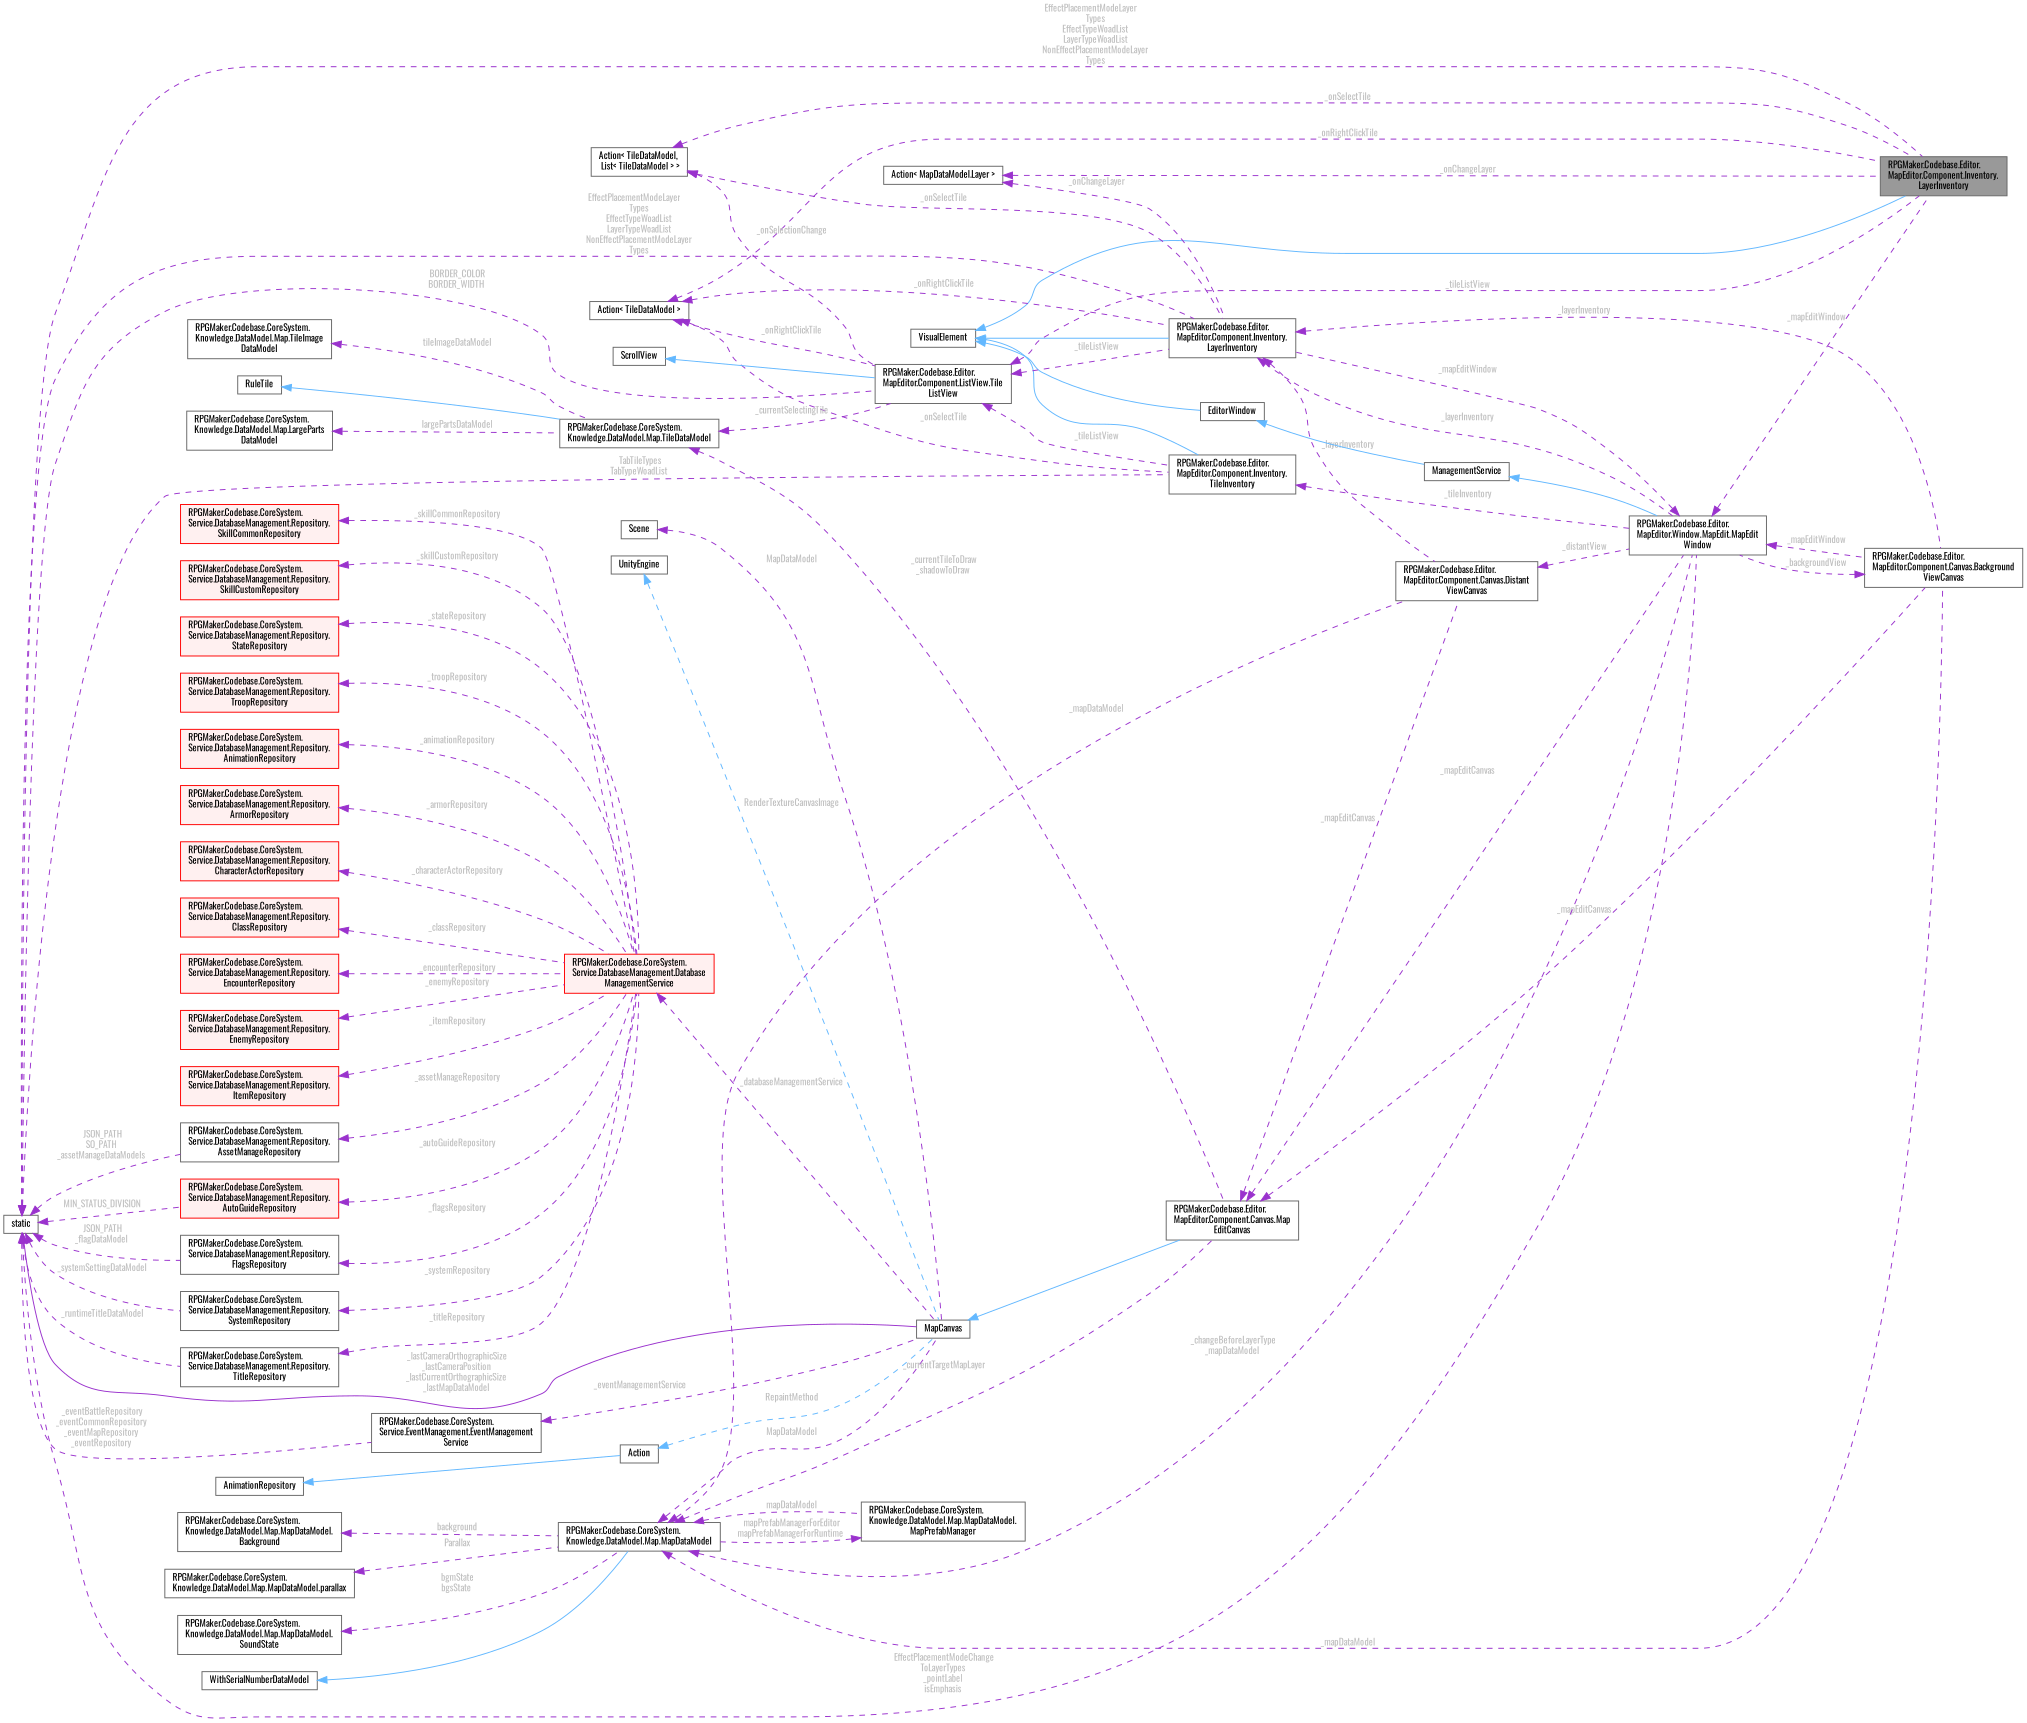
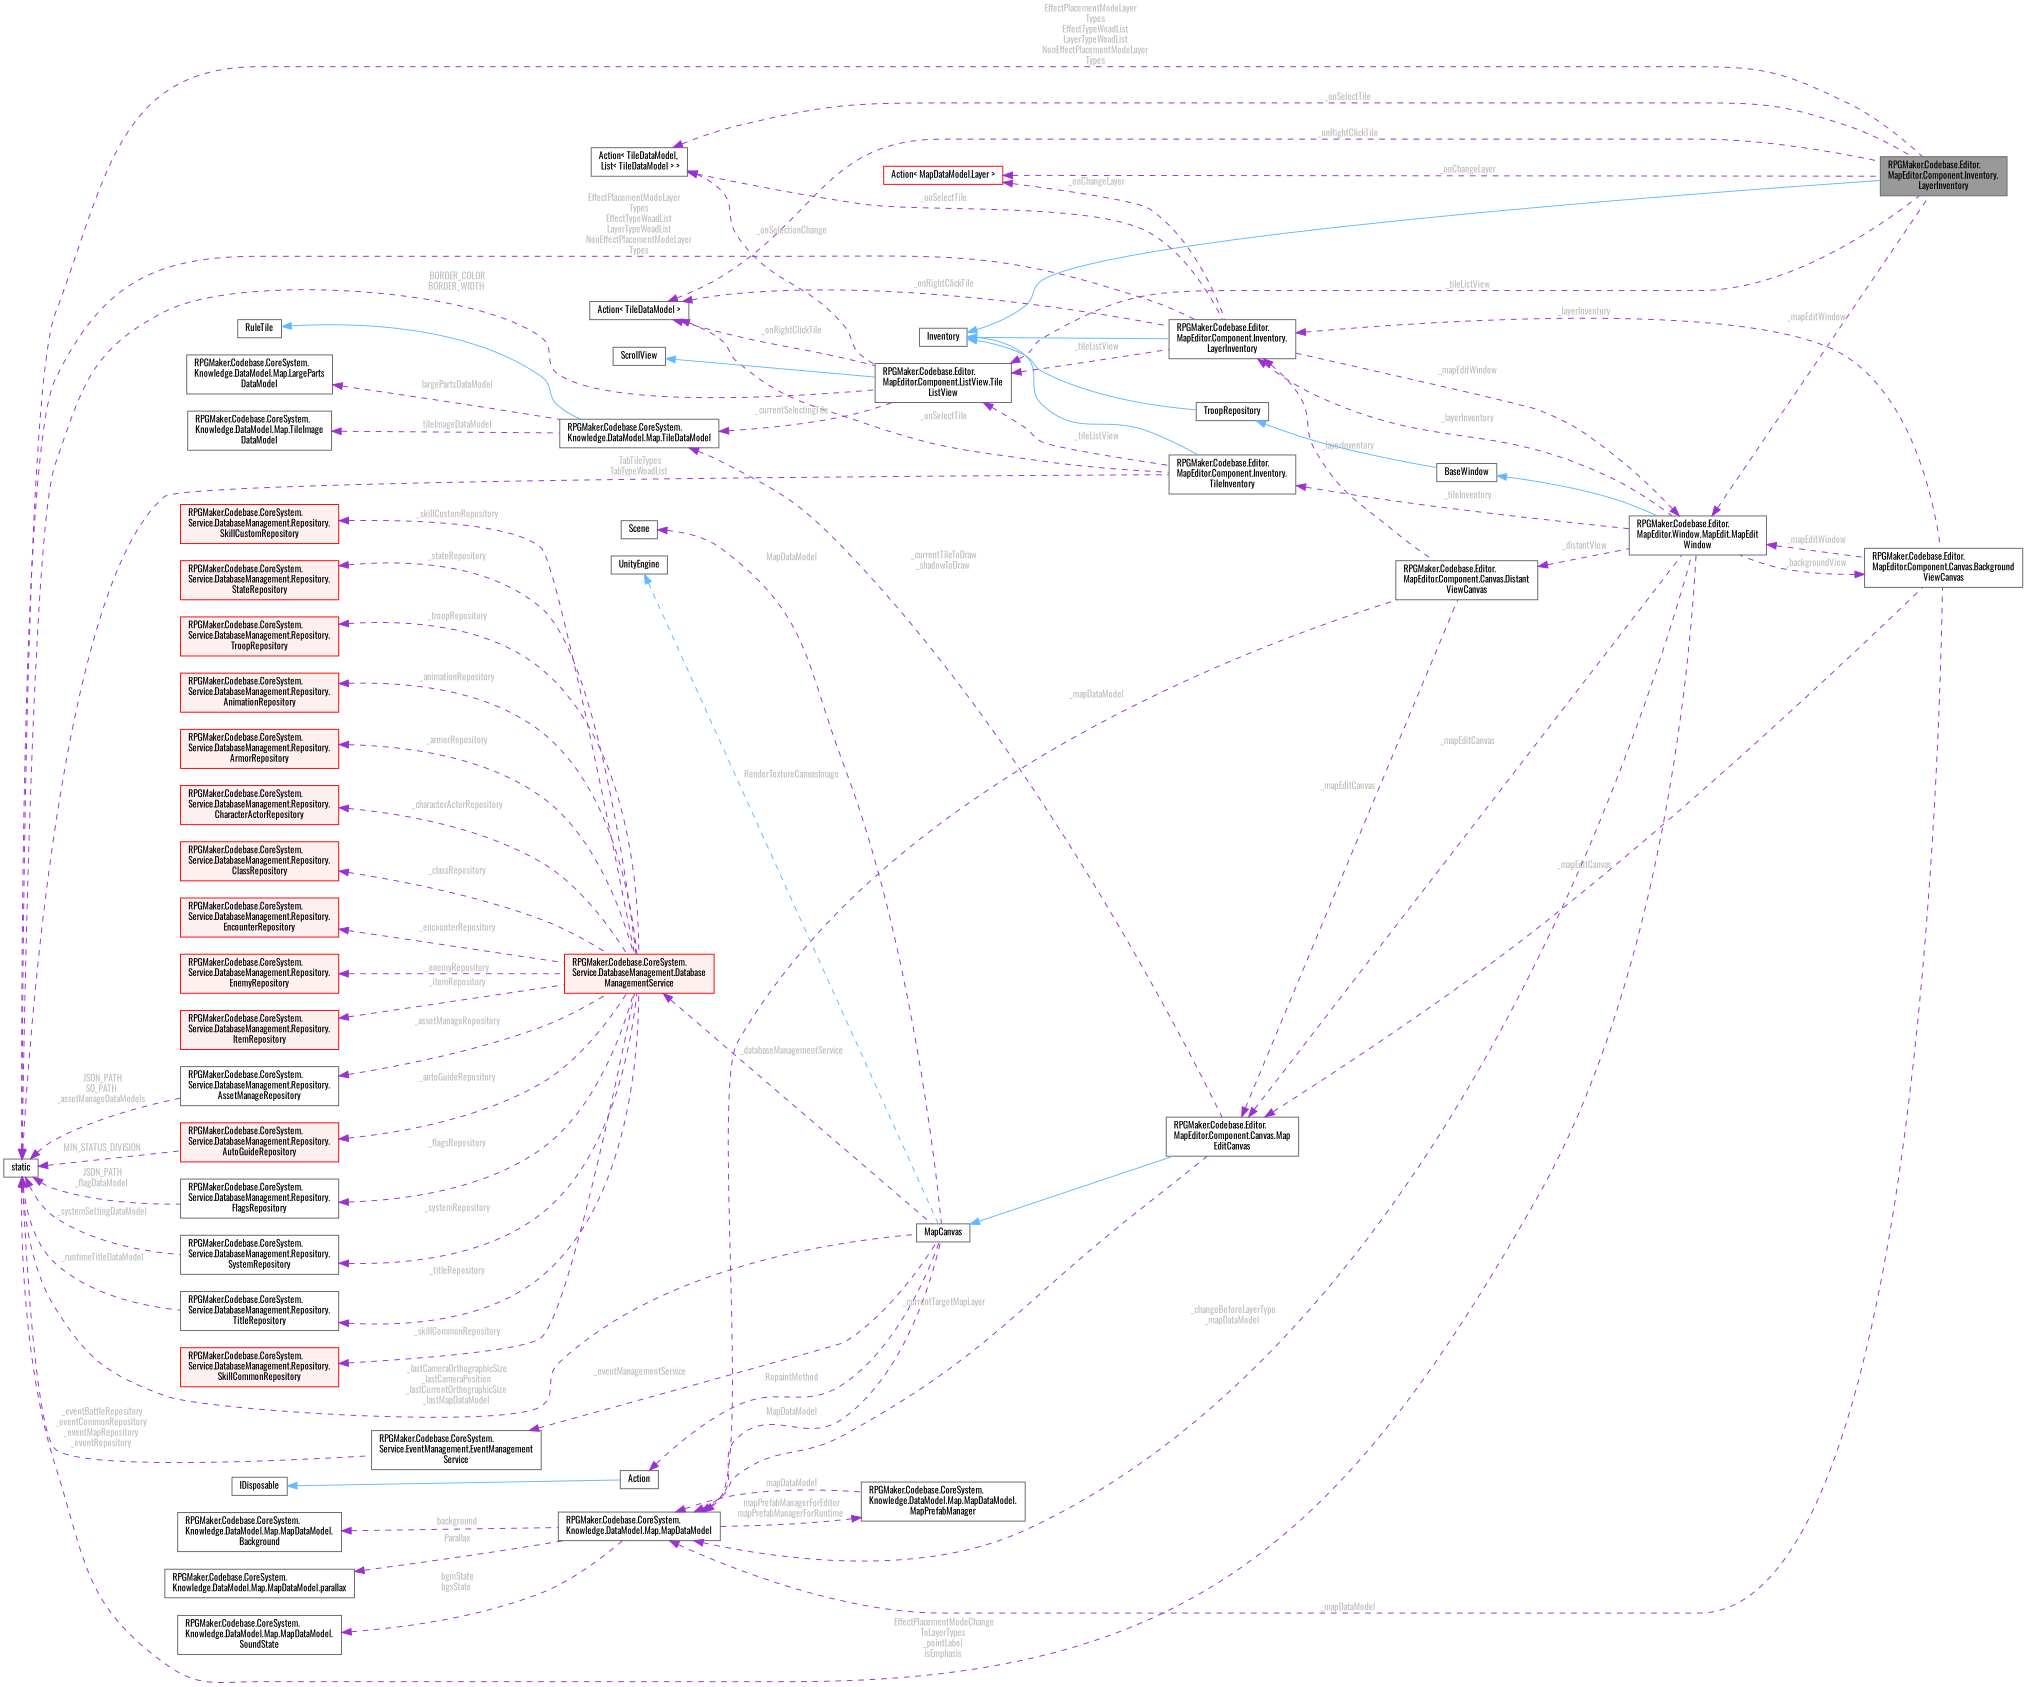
(943, 175) -> (943, 175)
(943, 338) -> (943, 337)
(1232, 412) -> (1232, 412)
(1467, 472) -> (1467, 473)
(427, 1403) -> (435, 1417)
(810, 1415) -> (827, 1392)
(260, 1486) -> (260, 1486)
(260, 1681) -> none
